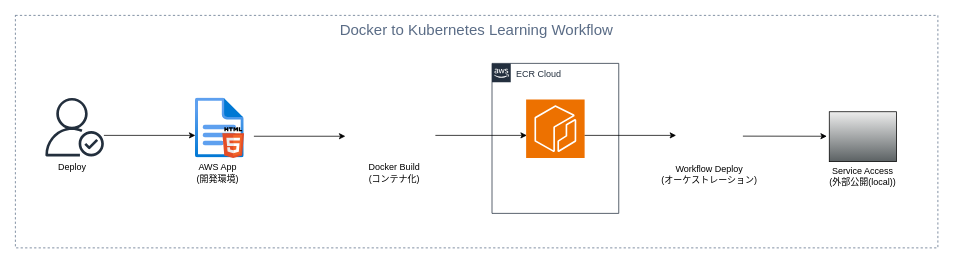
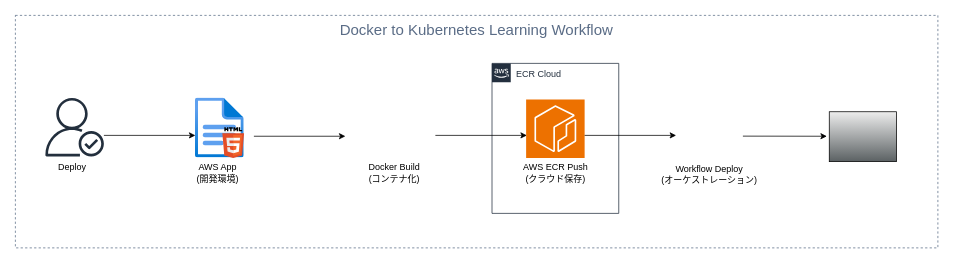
none -> (555, 173)
(863, 177) -> none
